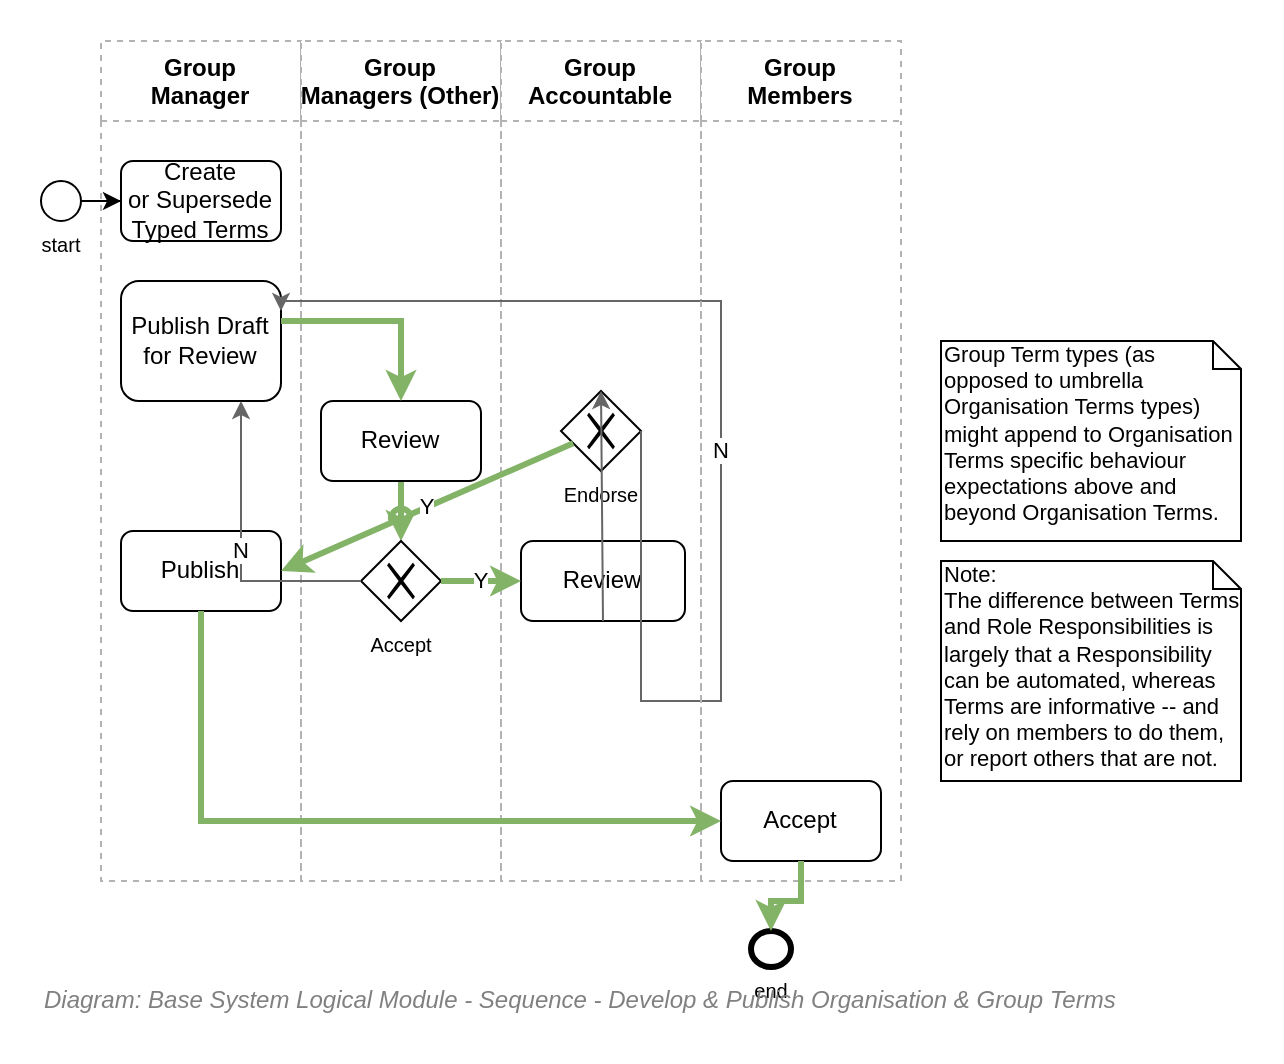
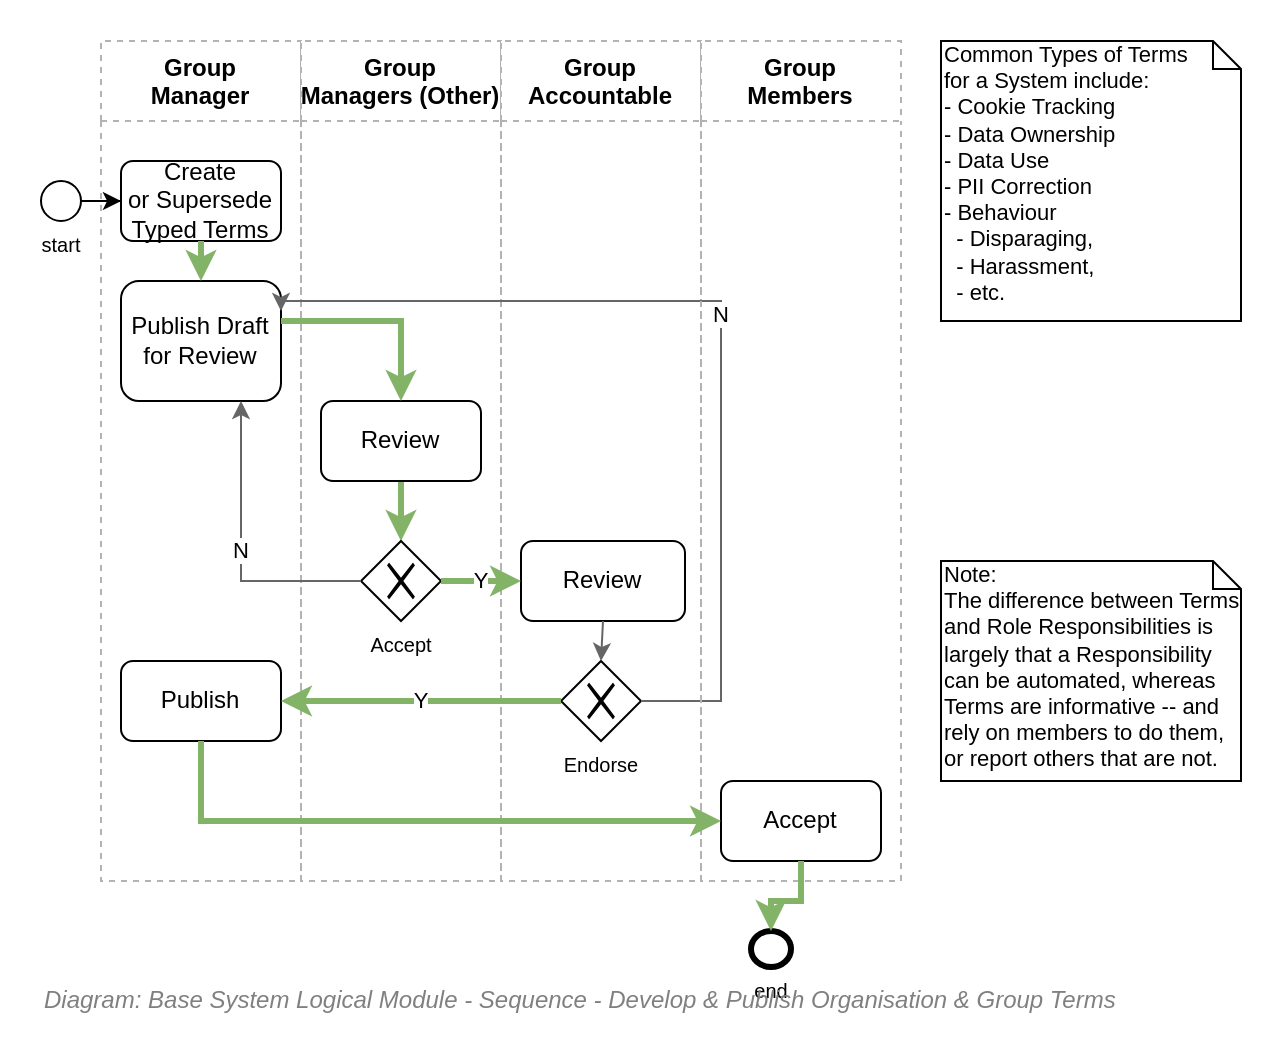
none -> (1091, 181)
none -> (201, 250)
(601, 431) -> (601, 701)
(1091, 441) -> none
(201, 571) -> (201, 701)
